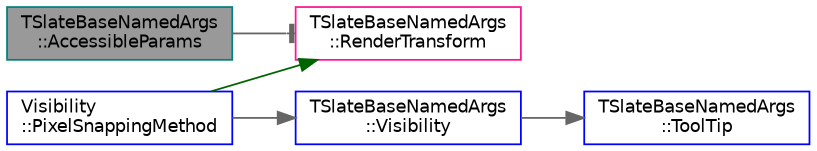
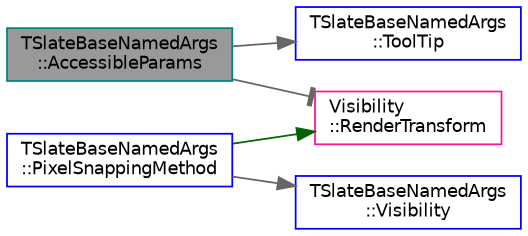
(408, 33) -> (408, 118)
(120, 118) -> (120, 160)
(543, 118) -> (255, 45)
